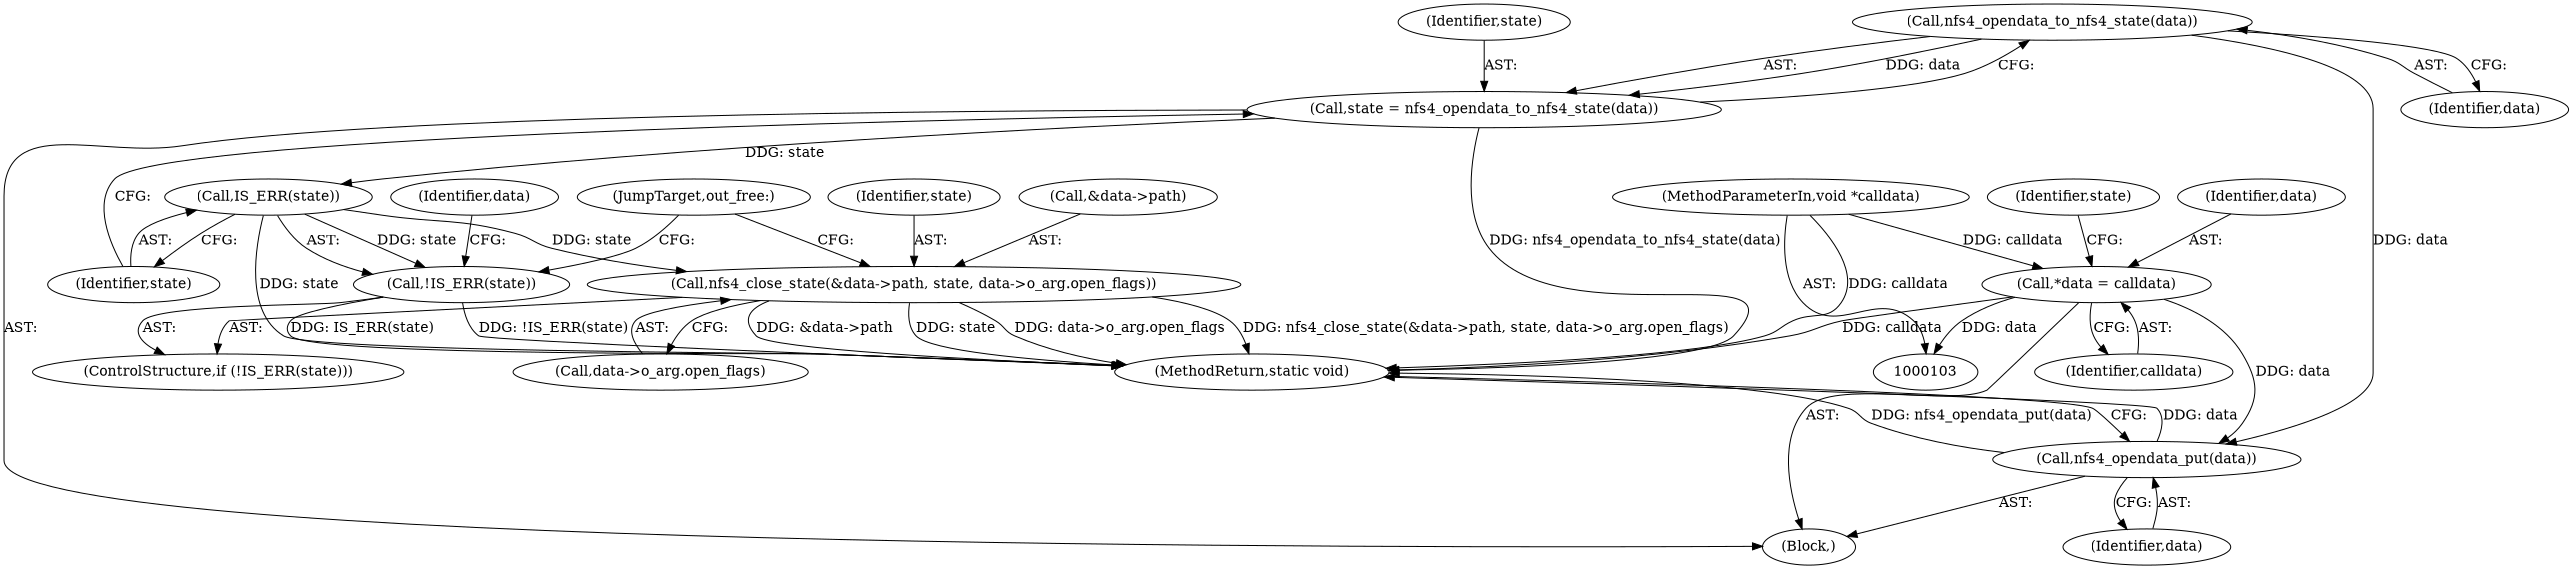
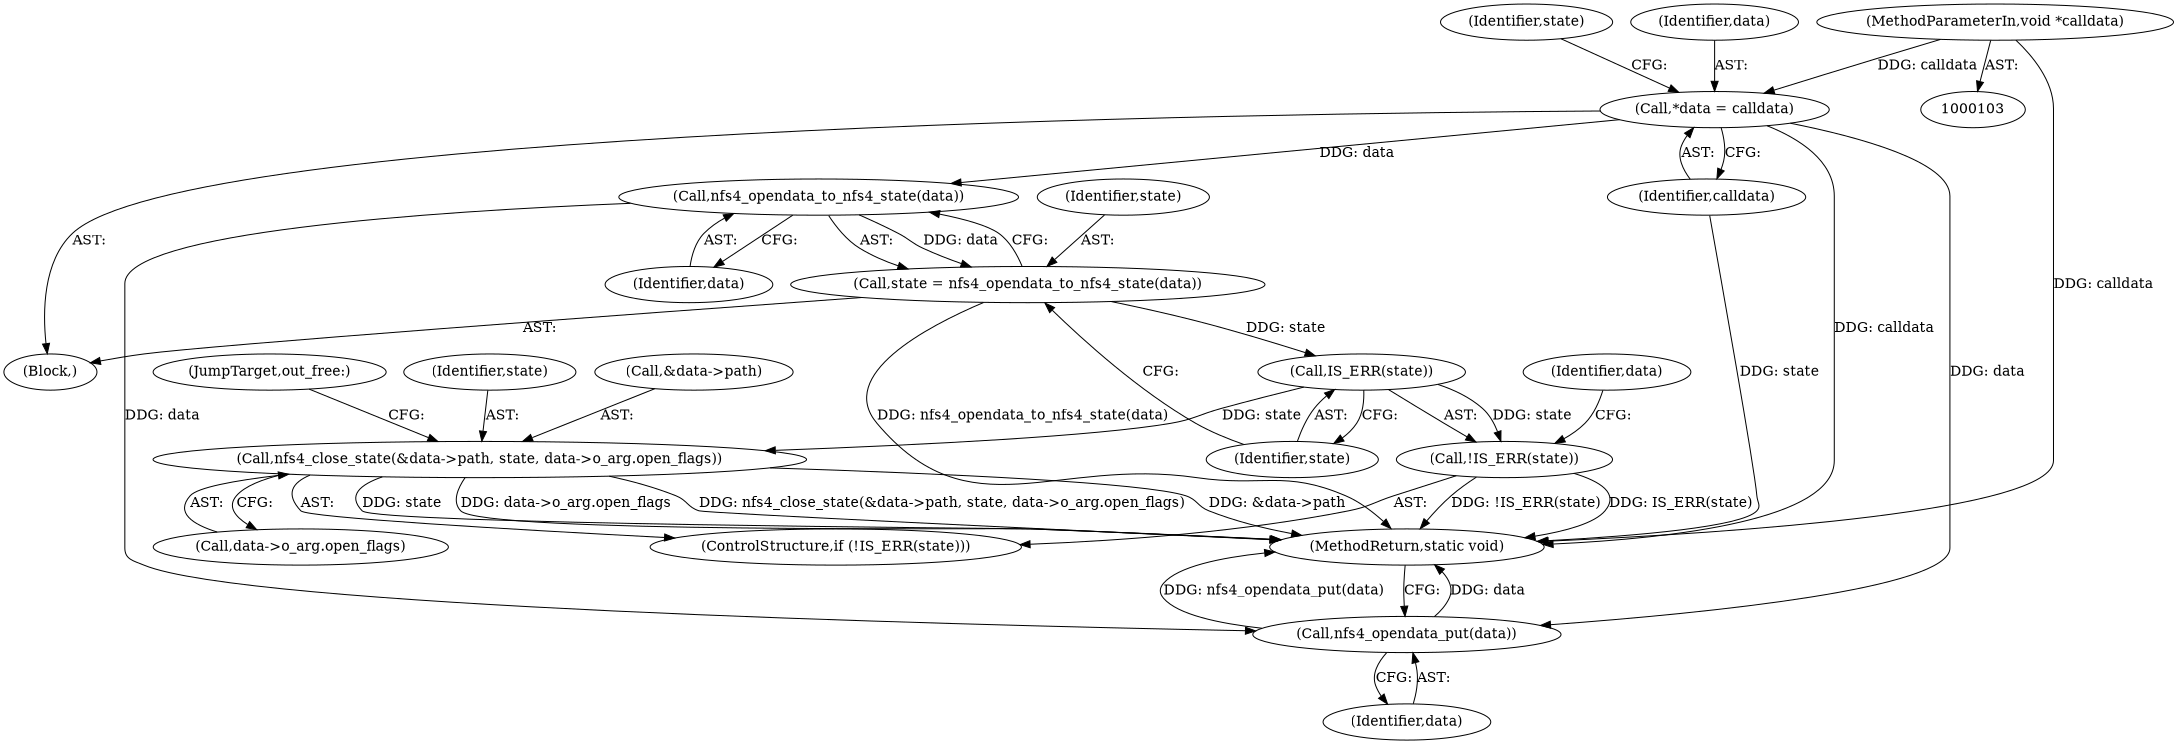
(619, 254) -> none
(1973, 314) -> (1290, 151)
(633, 352) -> (1753, 468)
(1971, 505) -> none
